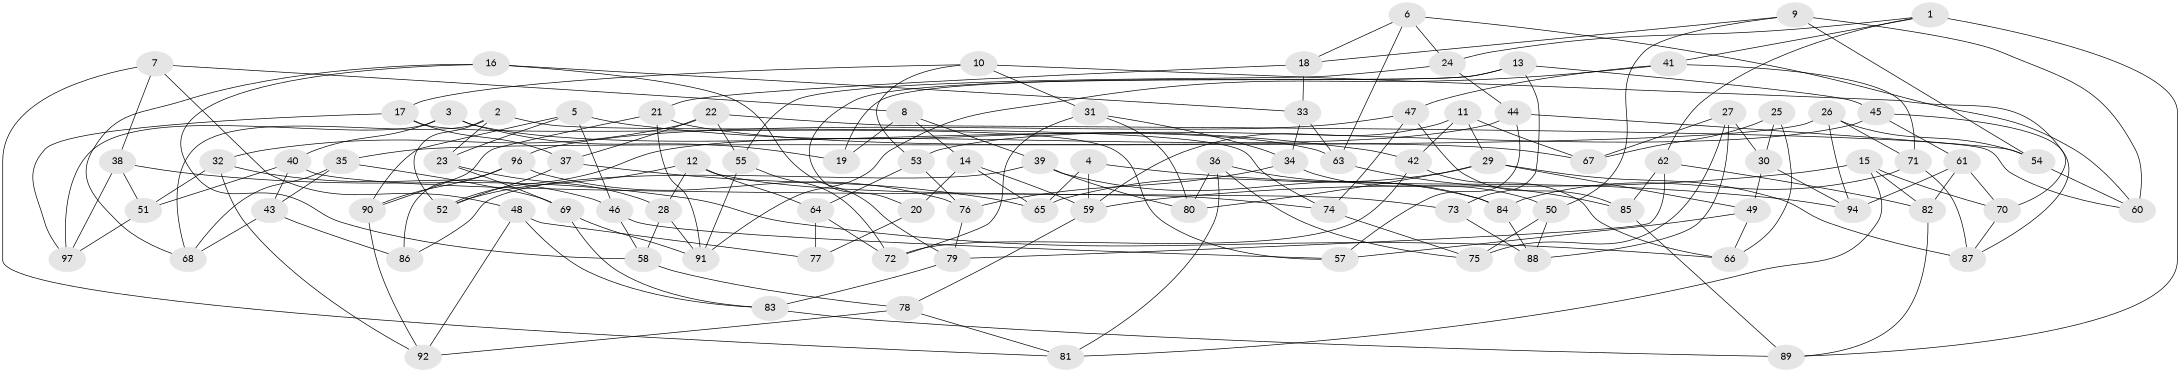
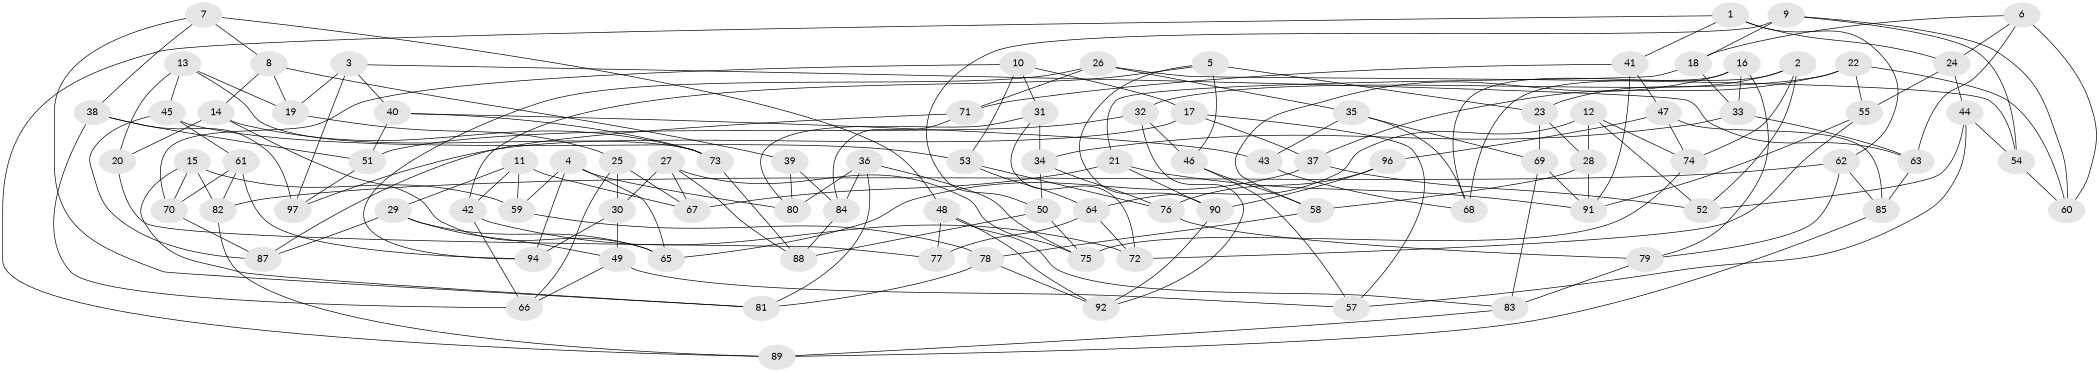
none -> (457, 131)
(1028, 184) -> (442, 137)
(1326, 192) -> (673, 191)
(405, 259) -> none
